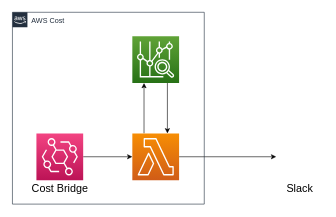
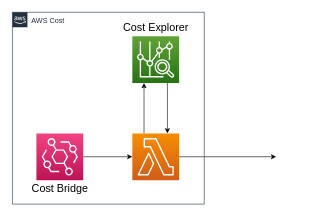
none -> (156, 27)
(300, 189) -> none
